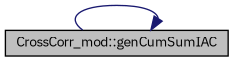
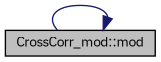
(117, 43) -> (80, 43)
